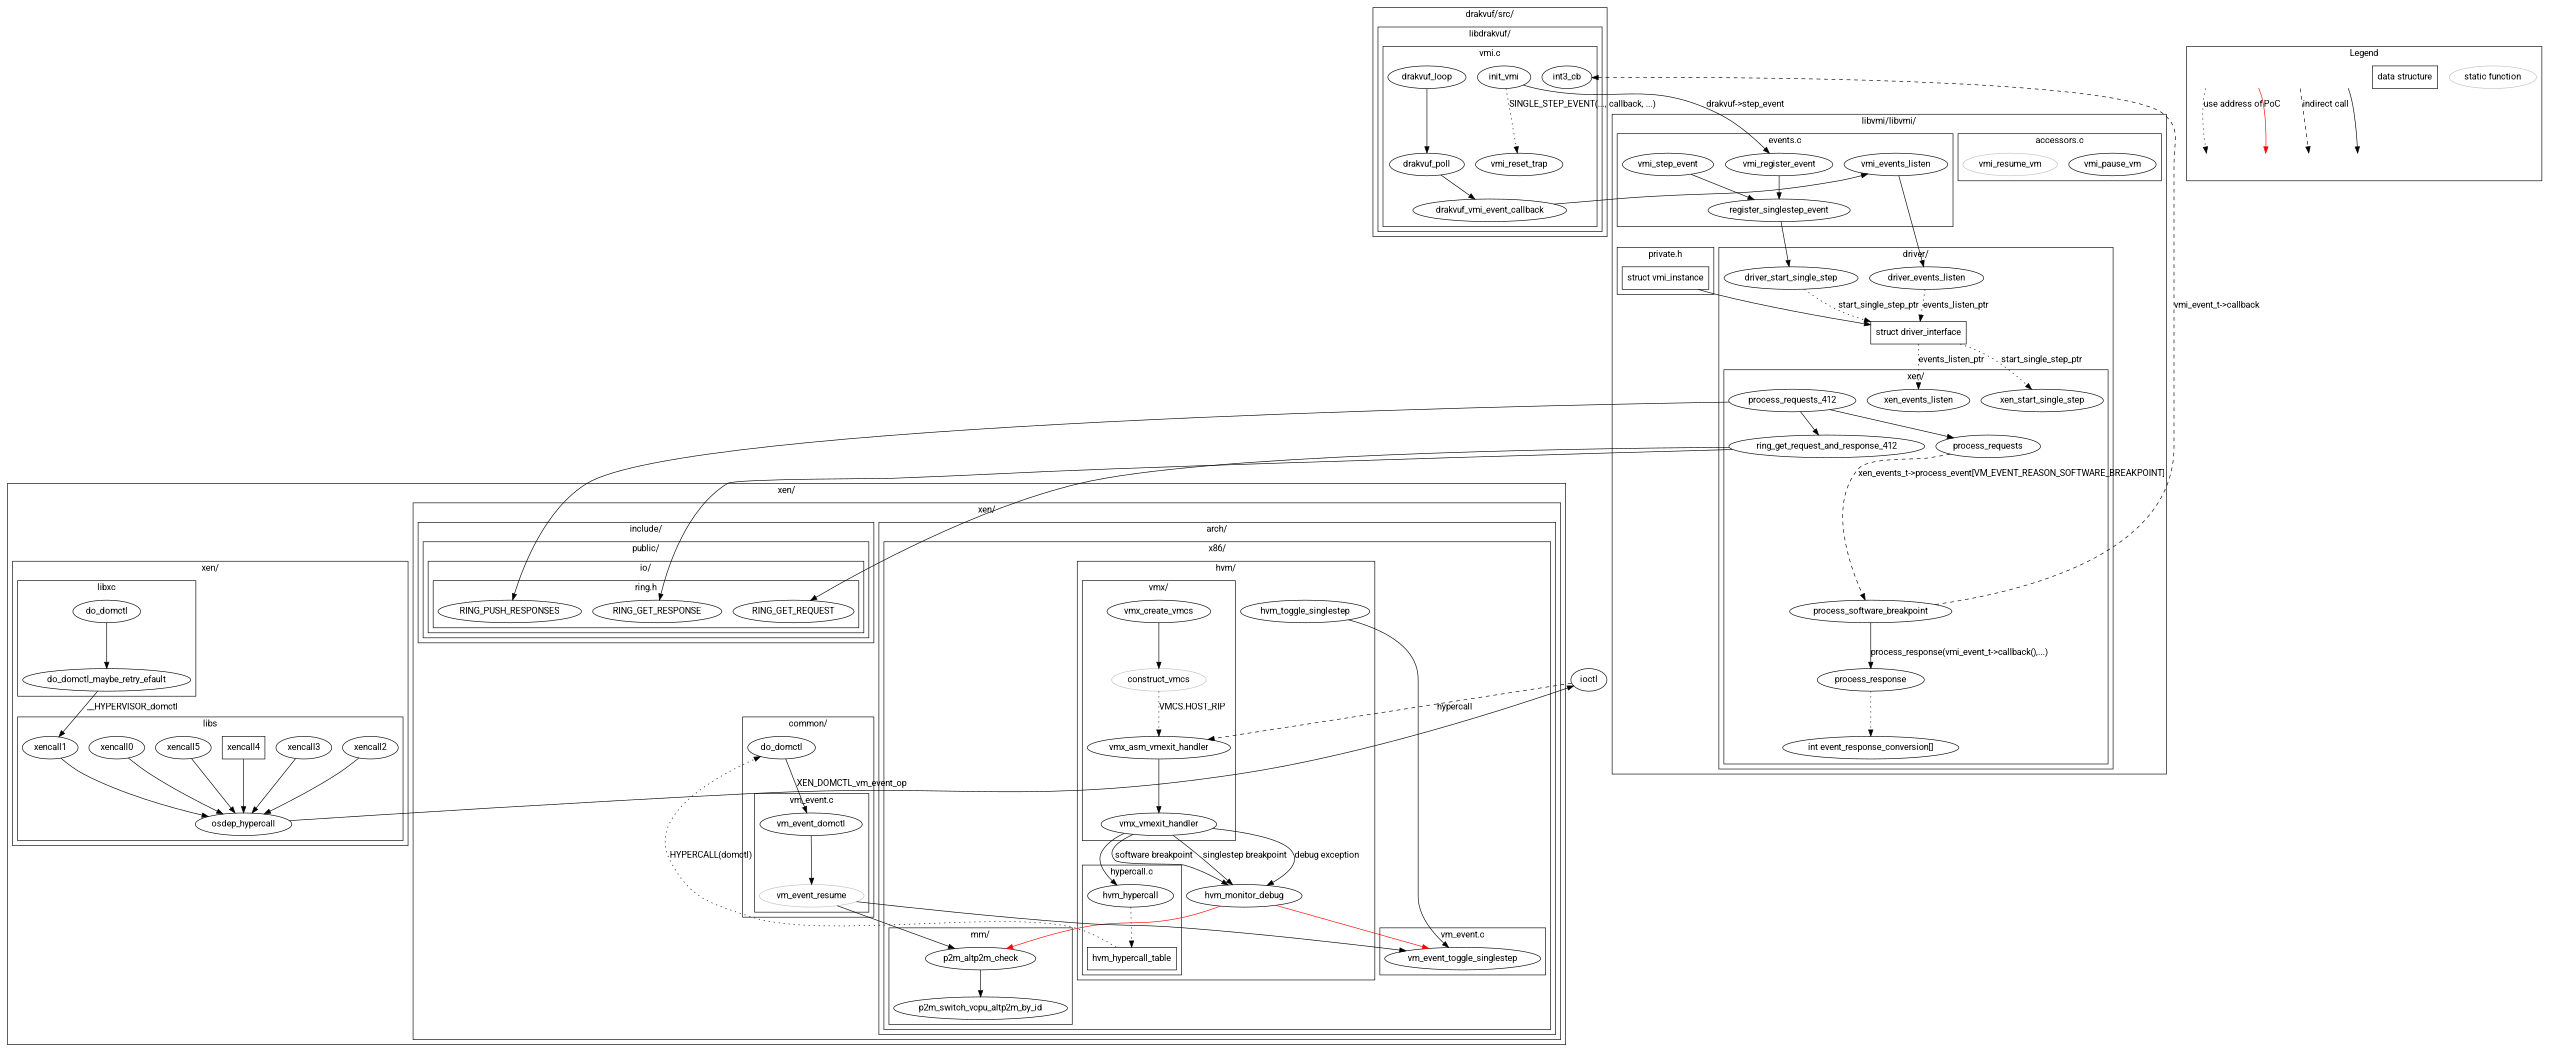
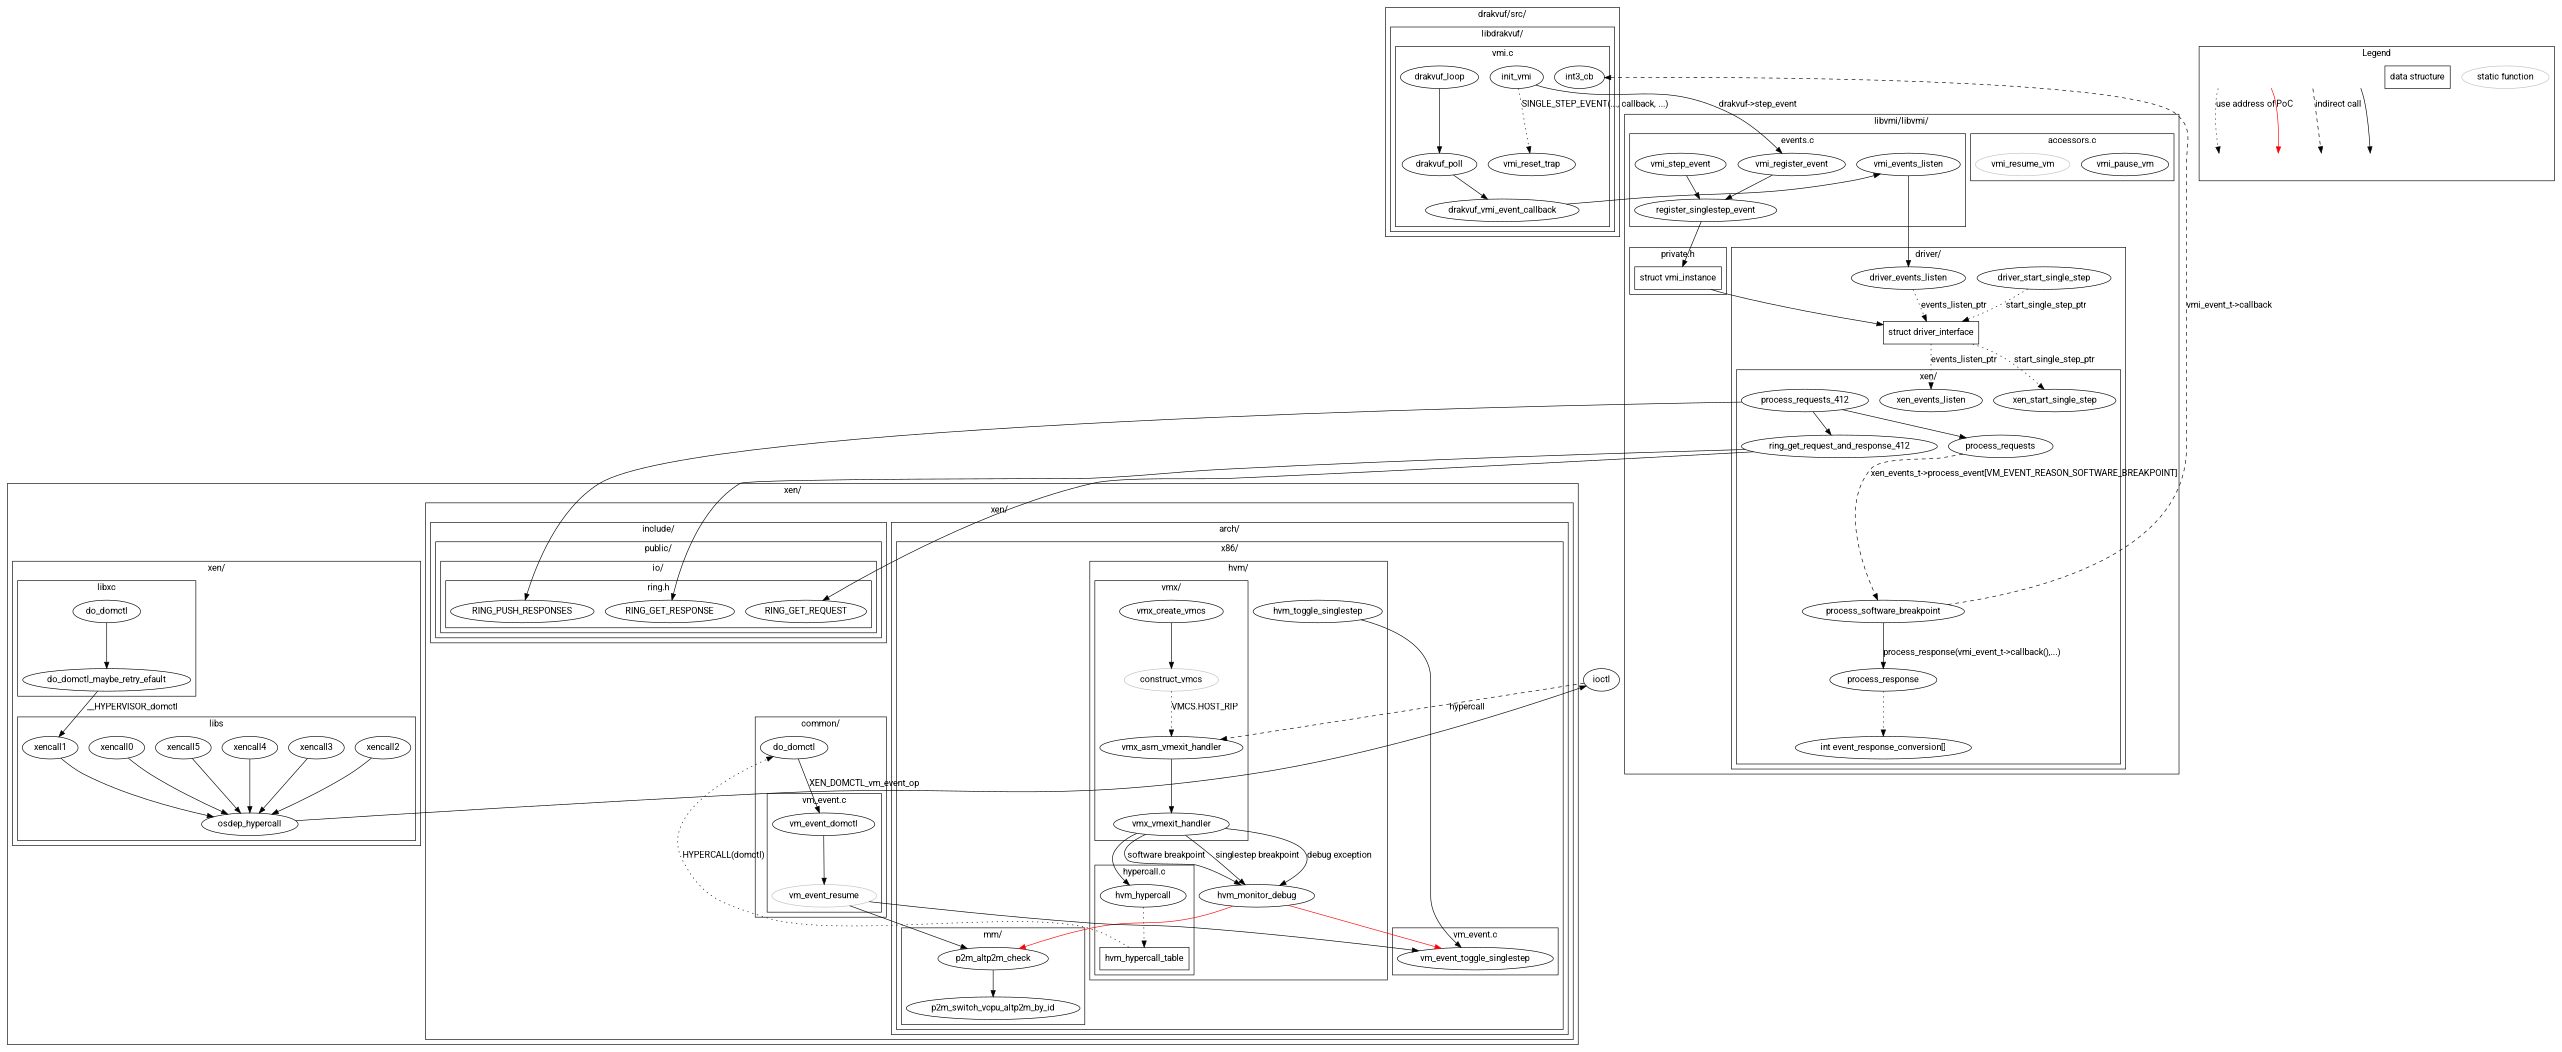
(1785, 241) -> (1693, 241)
(244, 748) -> (250, 748)
